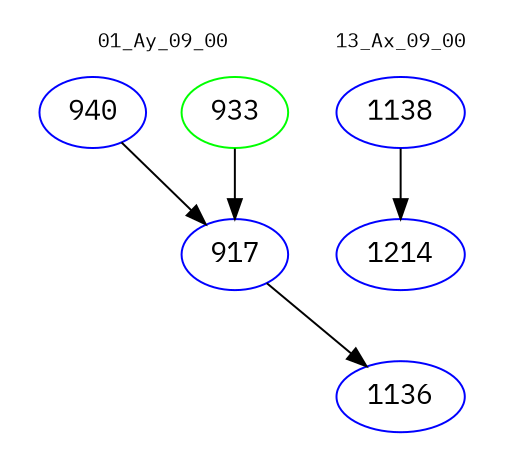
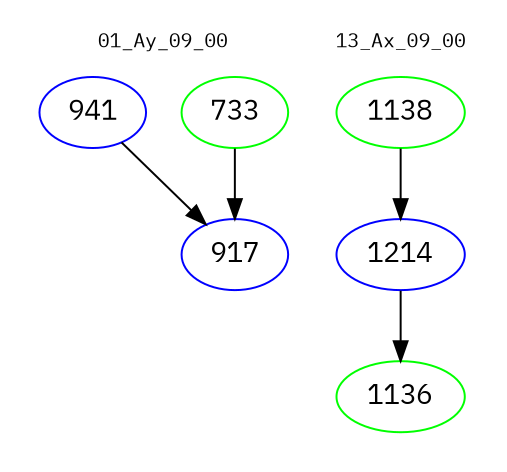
(93, 112) -> (93, 112)
(235, 112) -> (235, 112)
(401, 112) -> (401, 112)
(309, 318) -> (401, 316)
(401, 397) -> (401, 397)
